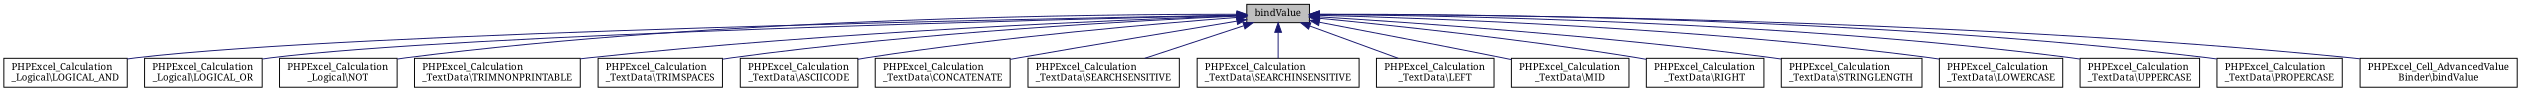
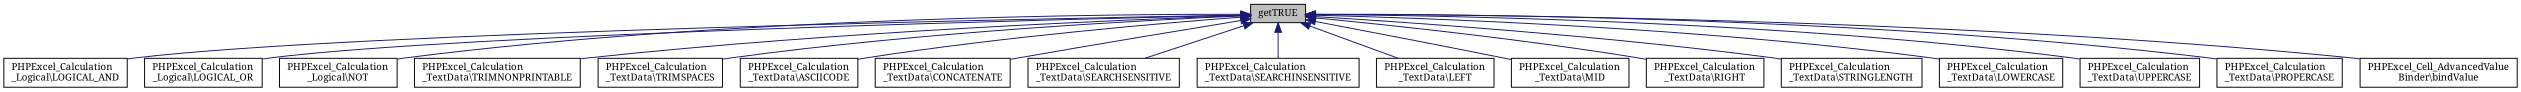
(1278, 13) -> (1278, 13)
